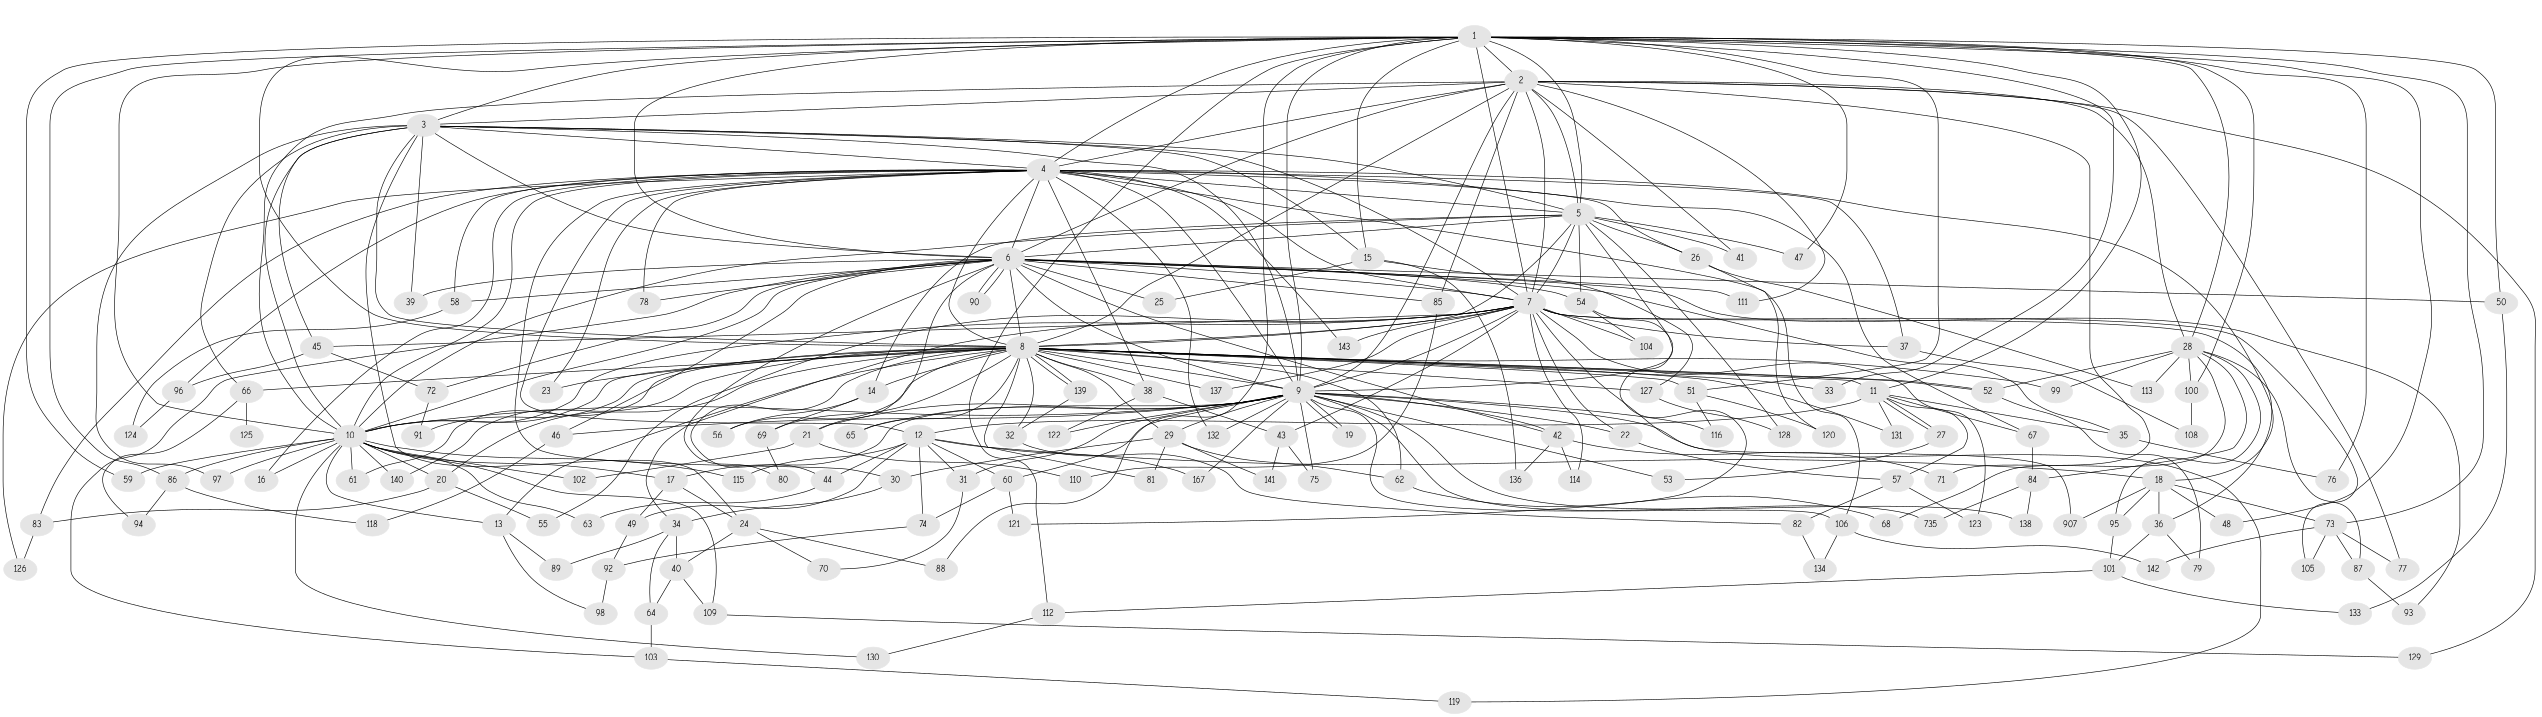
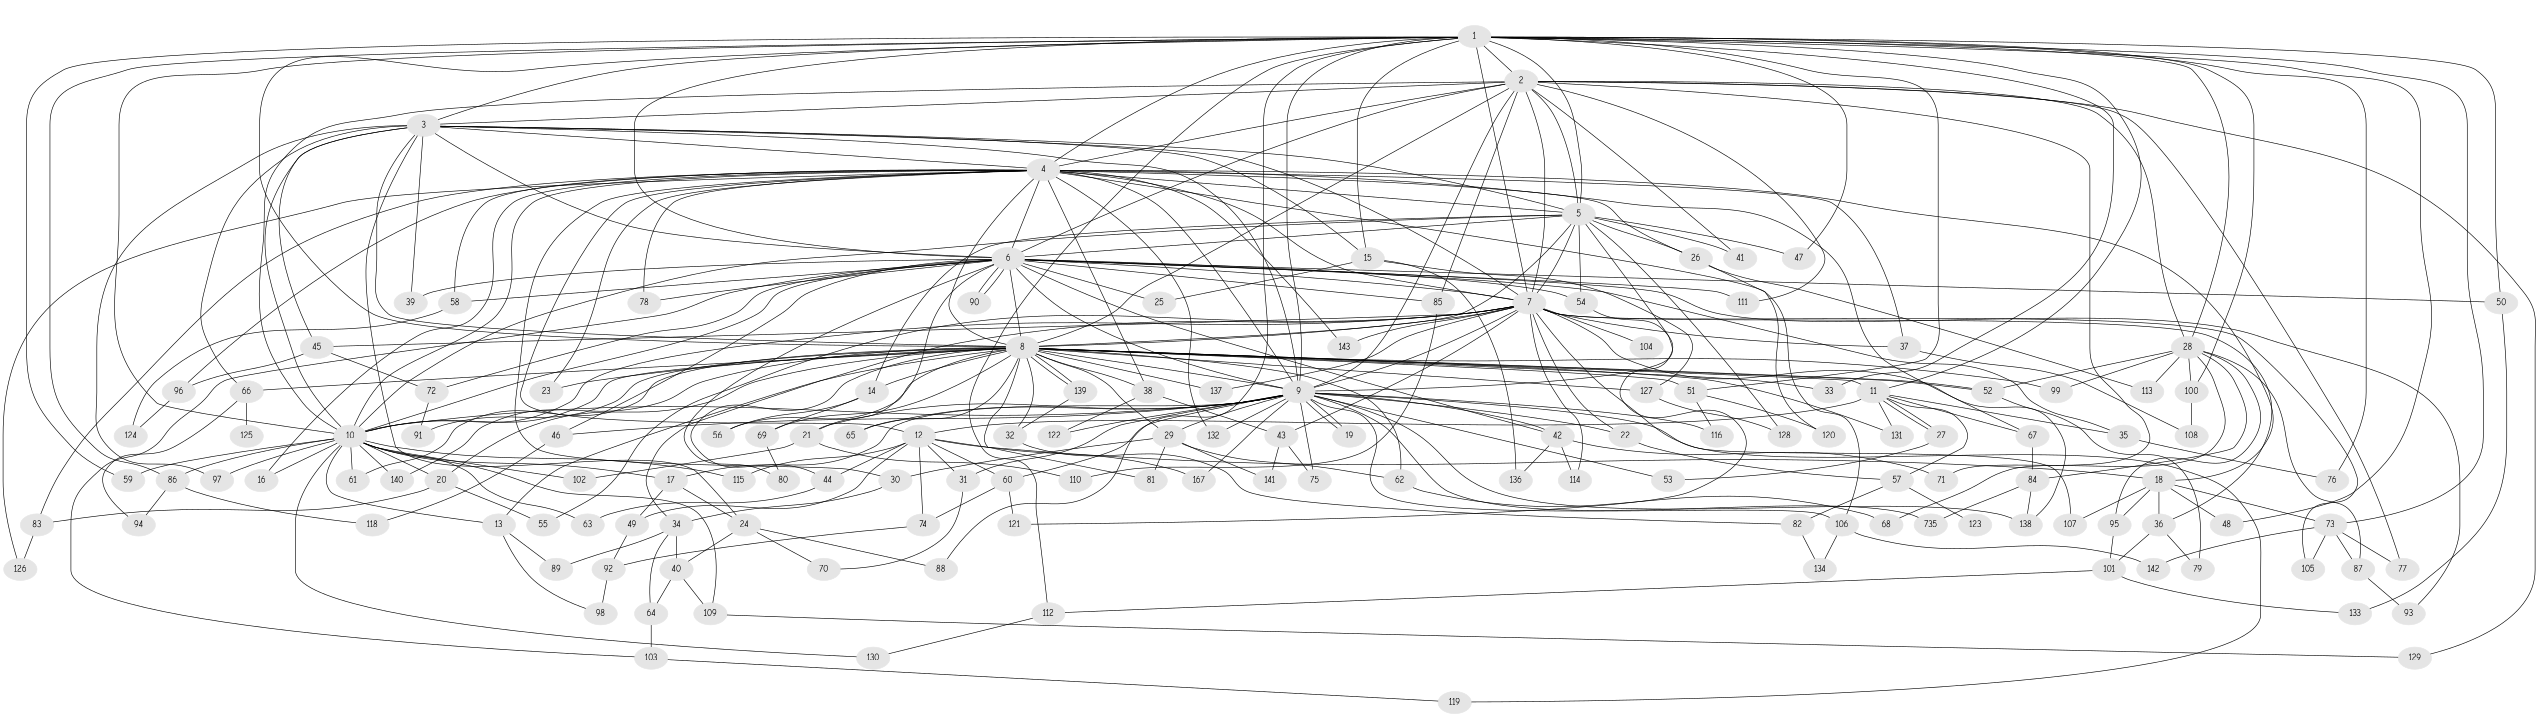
(1620, 329) -> none
(1760, 367) -> (1831, 371)
(2070, 525) -> (2070, 525)
